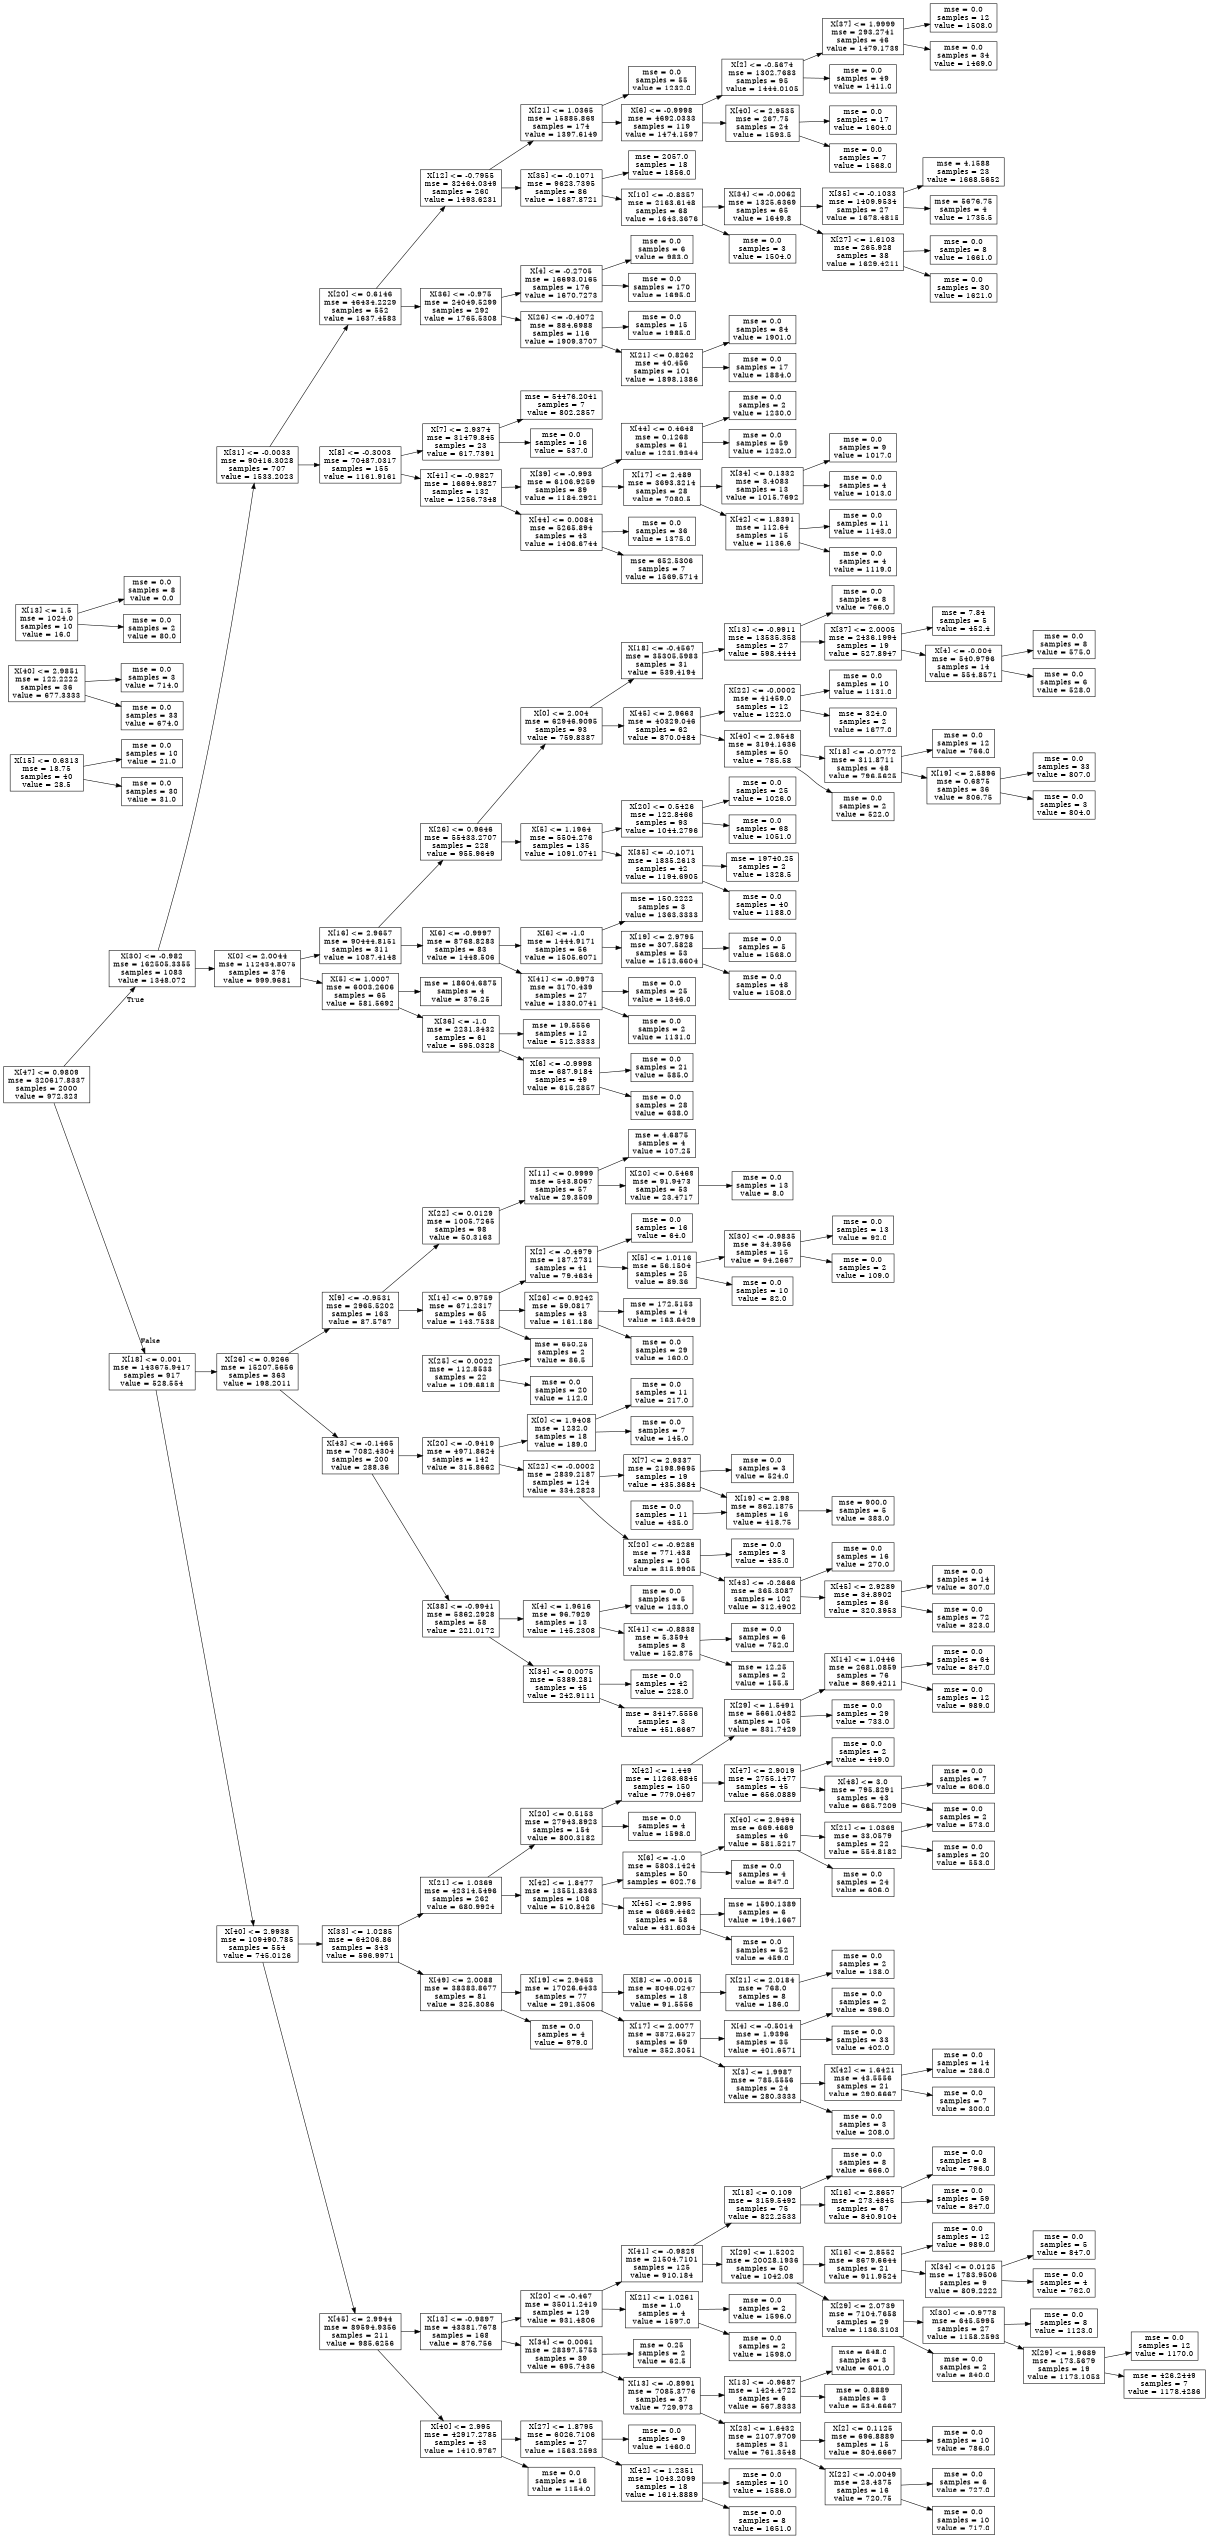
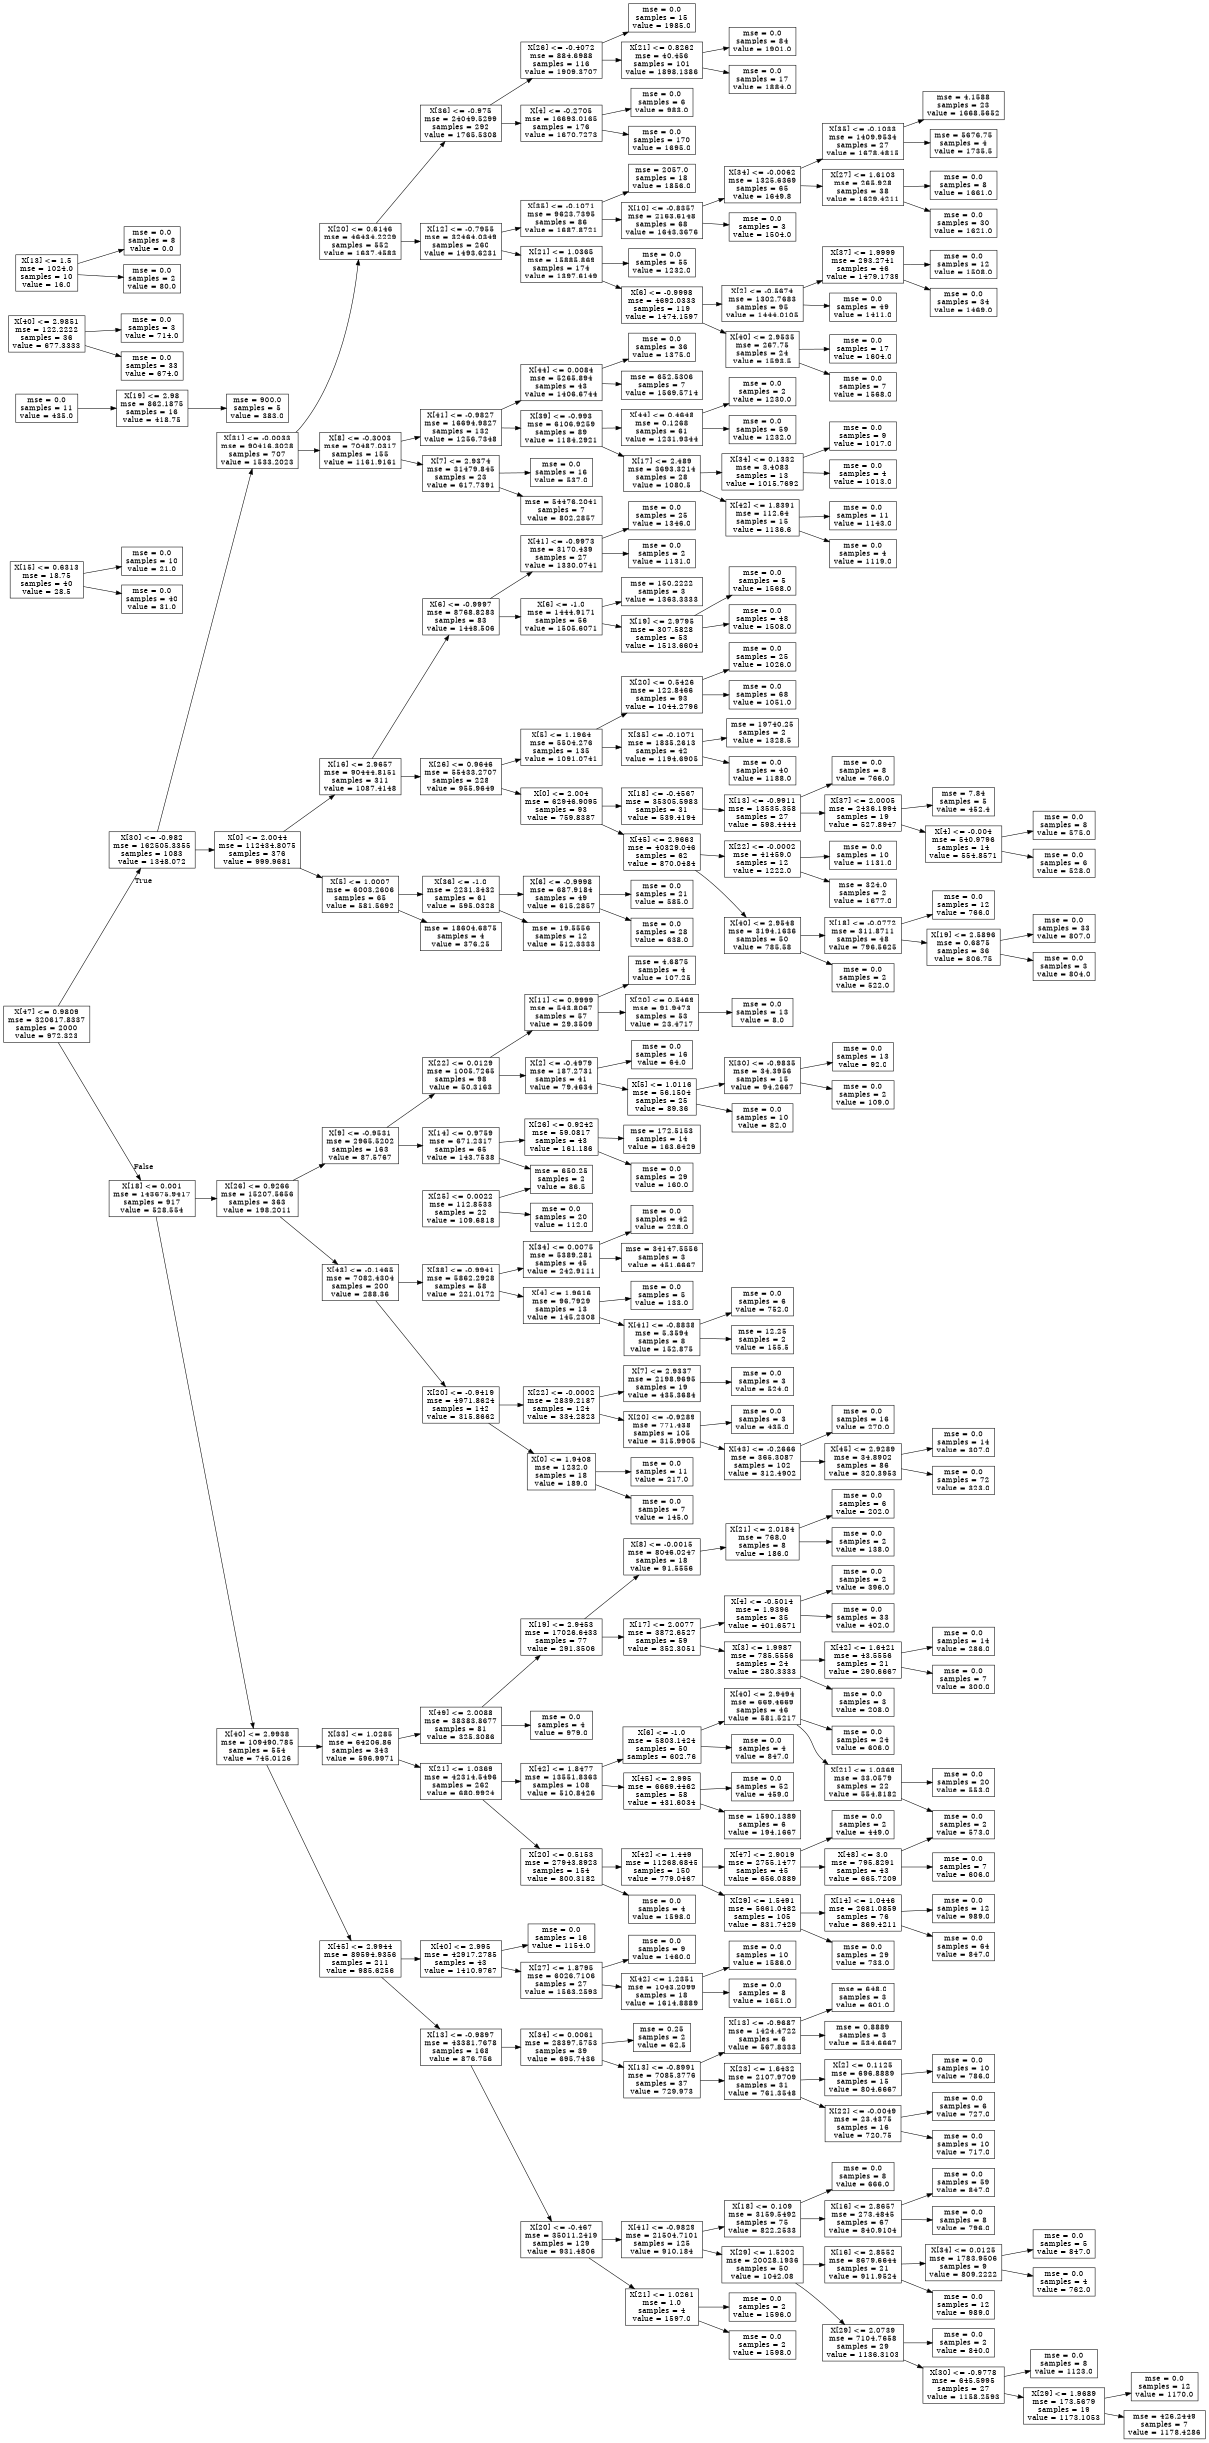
(662, 487) -> (662, 473)
(152, 792) -> (152, 599)
(510, 1288) -> (510, 1076)
(711, 1491) -> none
none -> (863, 1504)
